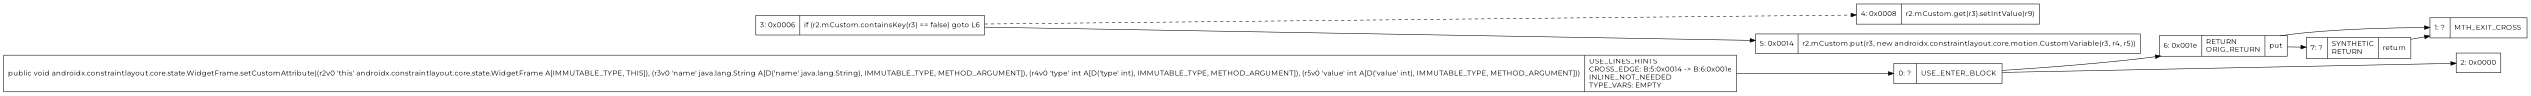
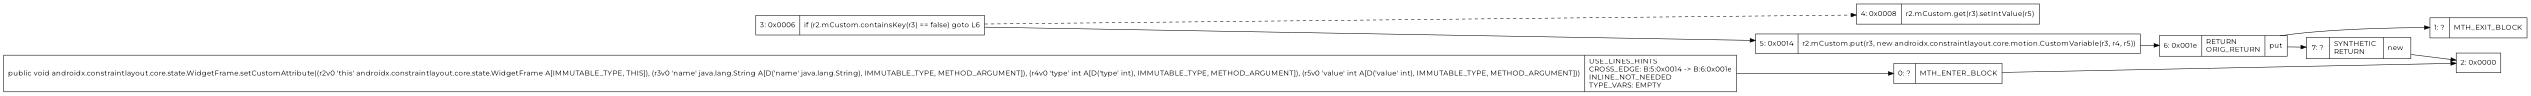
(1970, 14) -> (1970, 14)
(2488, 28) -> (2488, 28)
(2418, 38) -> (2431, 57)
(2395, 48) -> (2396, 48)
(2079, 65) -> (2147, 45)
(1959, 73) -> (1959, 73)
